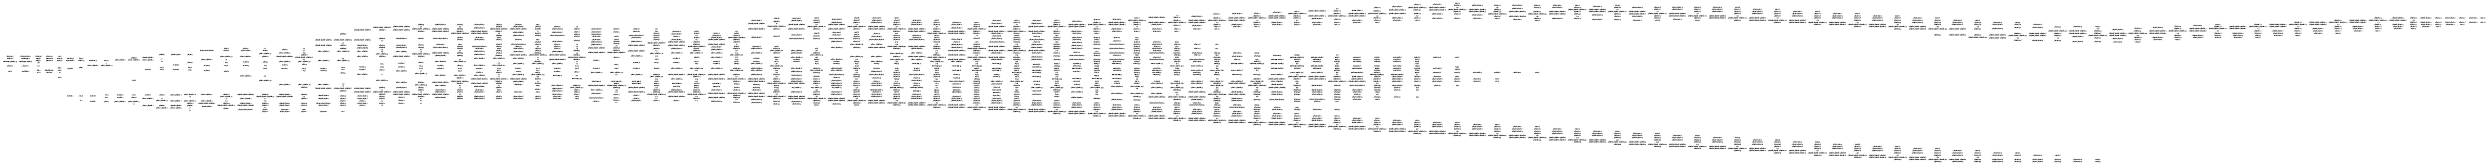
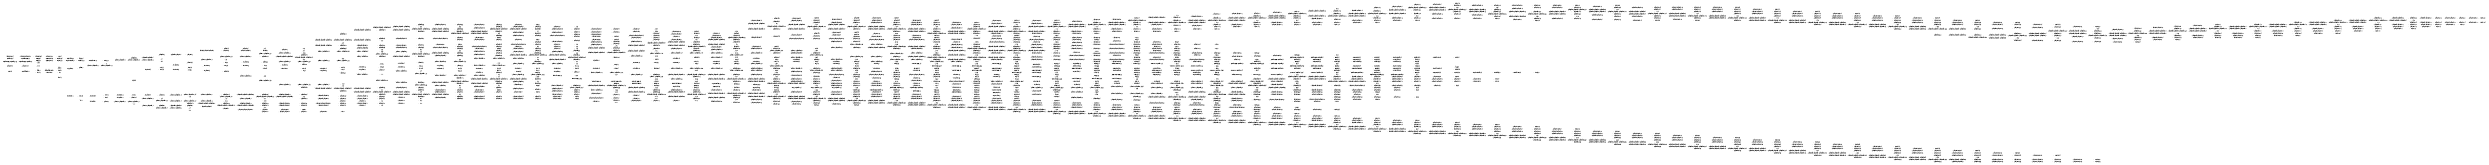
none -> (2058, 25)
none -> (518, 89)
